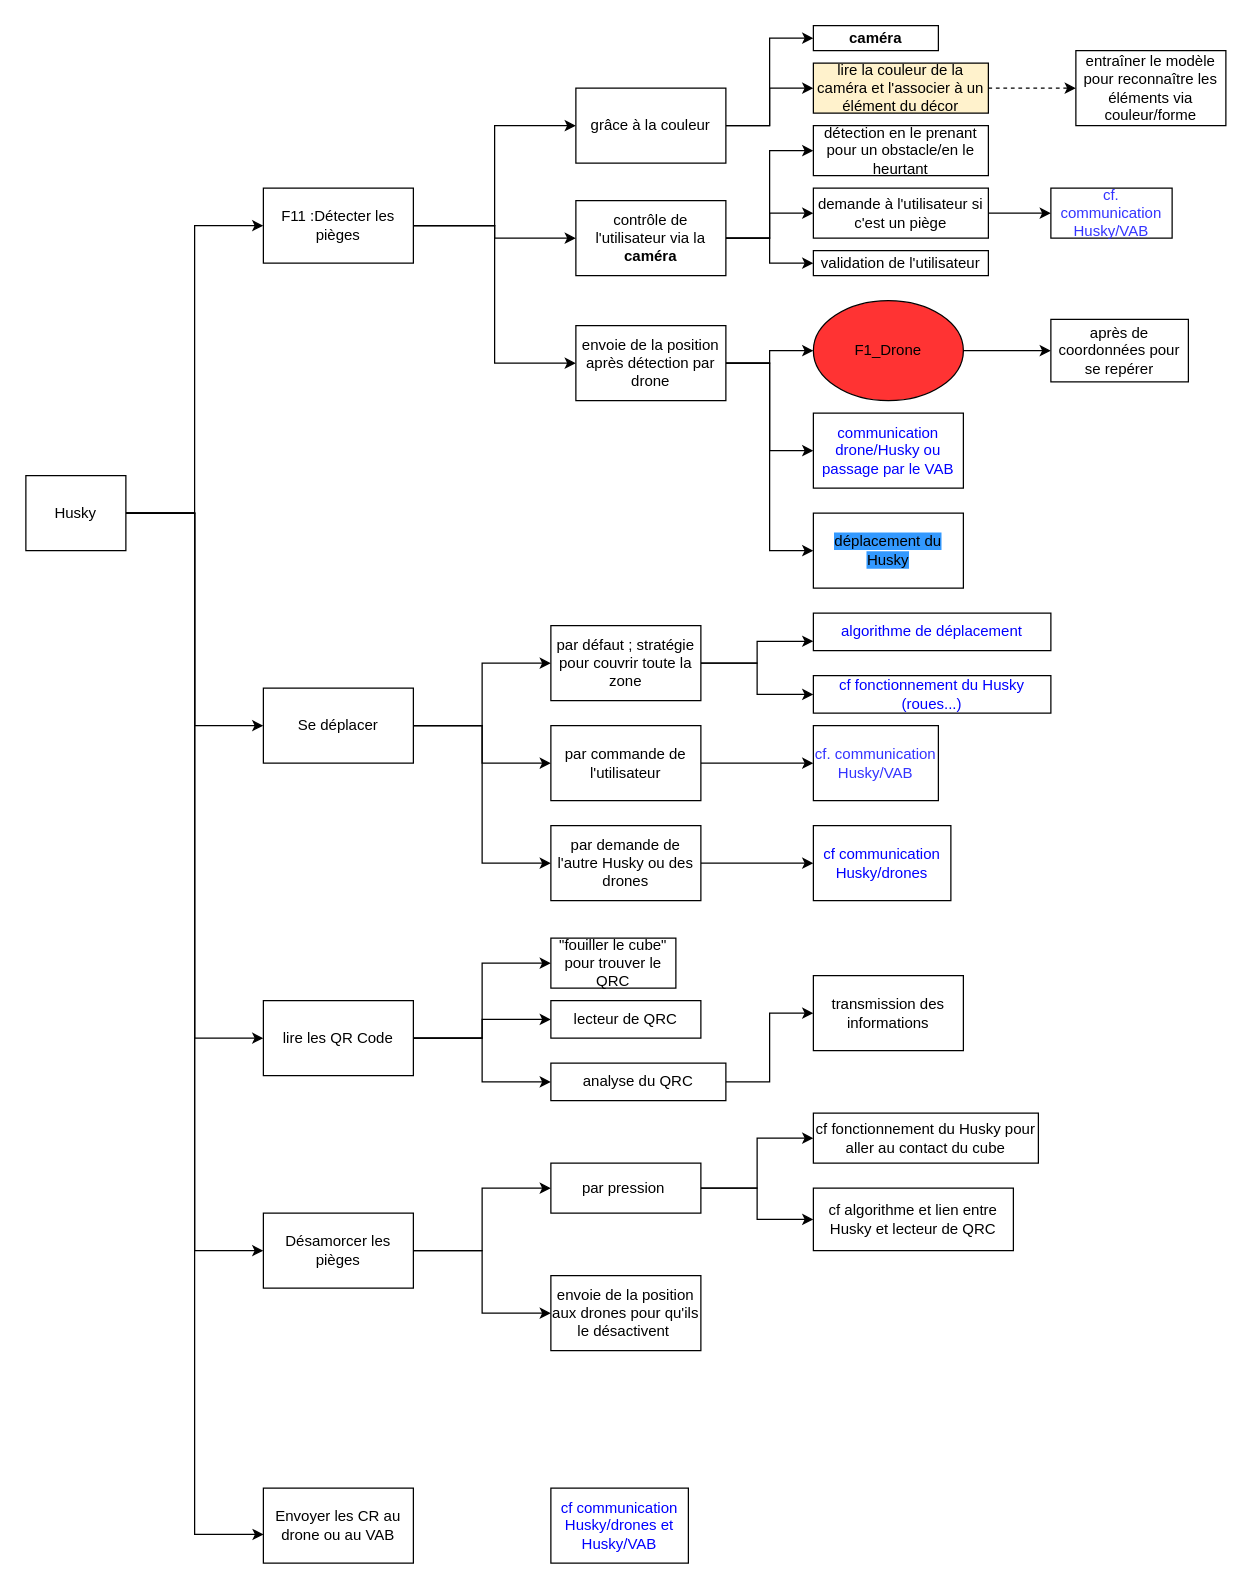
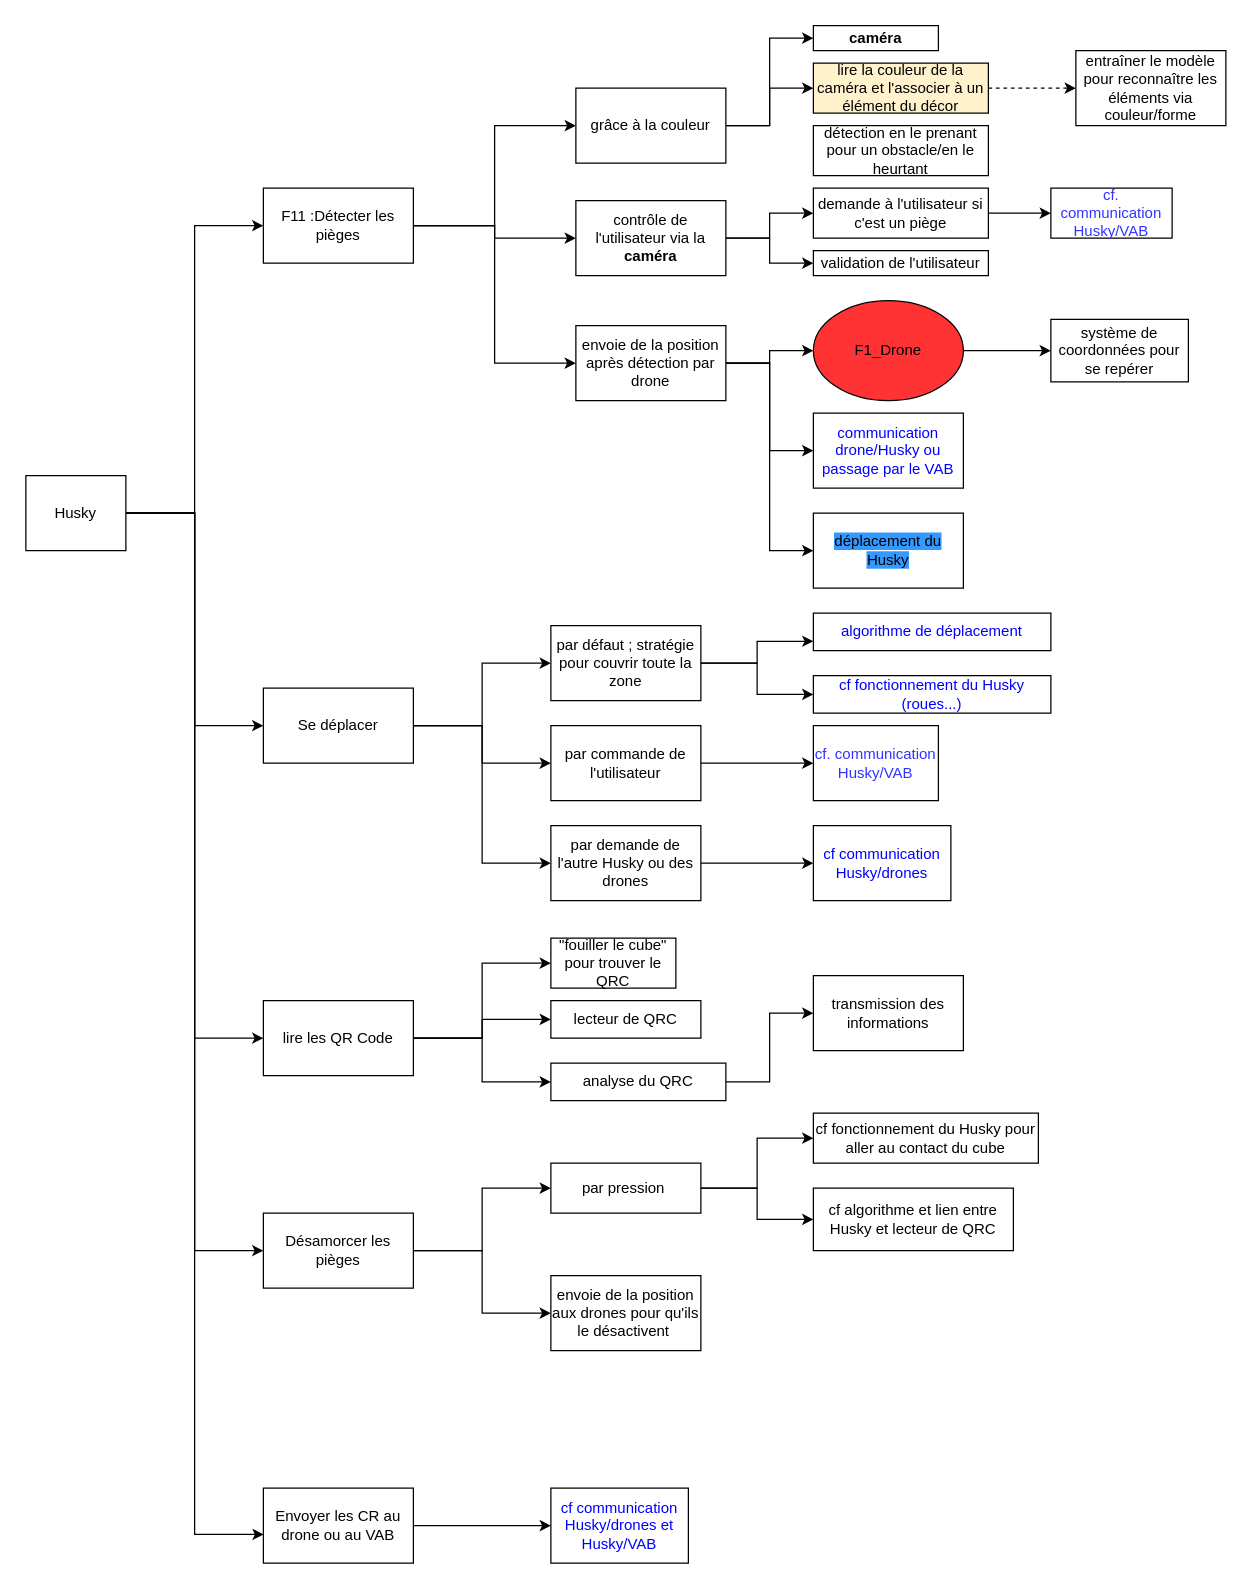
(769, 164) -> none
(1119, 351) -> (1119, 351)
none -> (477, 1526)
